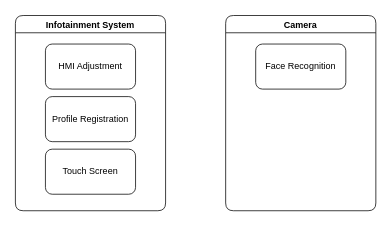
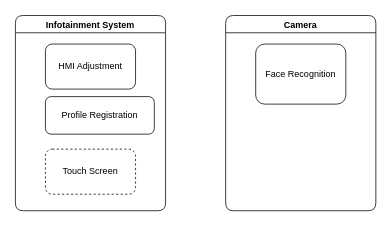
(300, 66) -> (300, 74)
(90, 119) -> (100, 115)
(90, 171) -> (90, 171)
